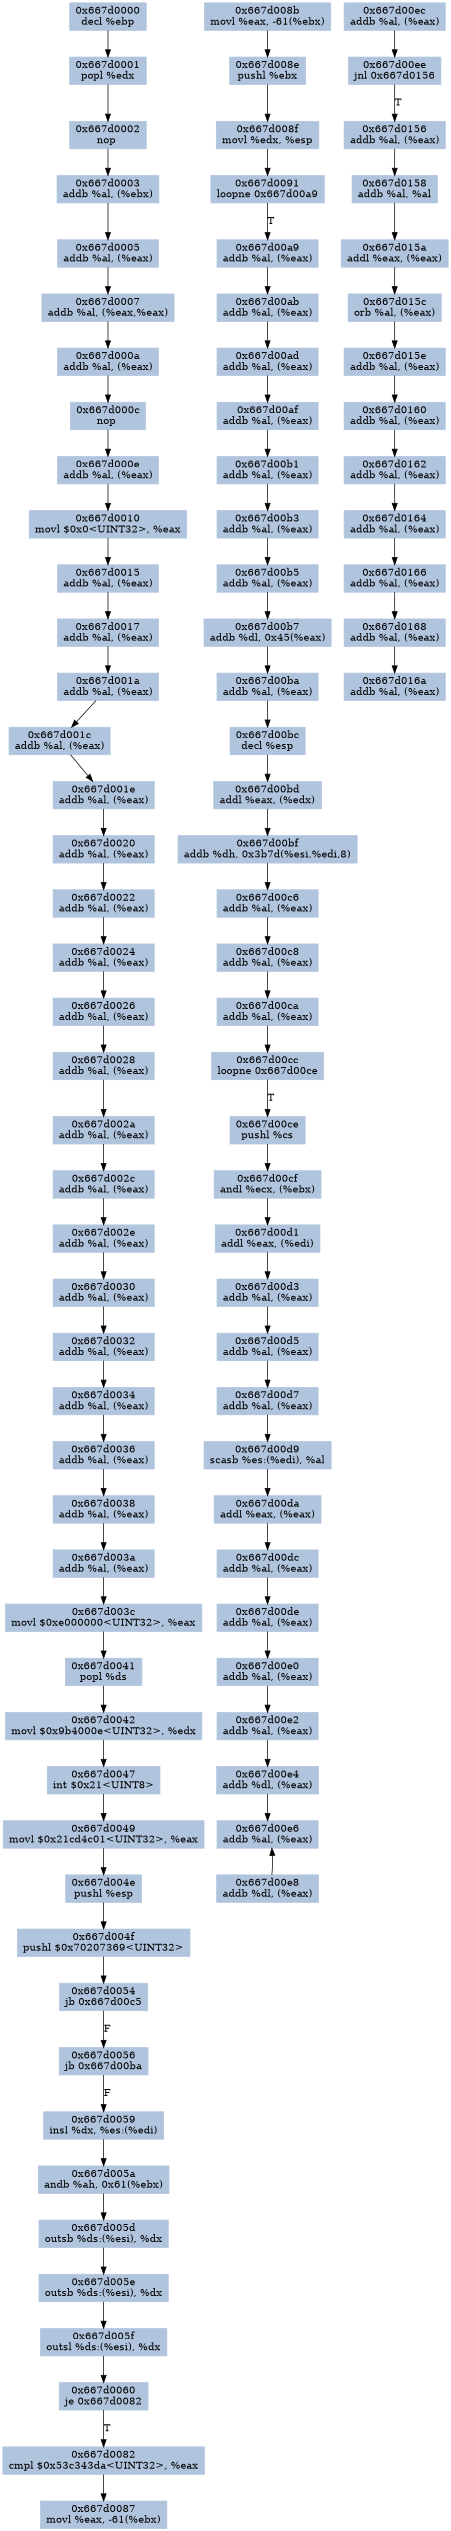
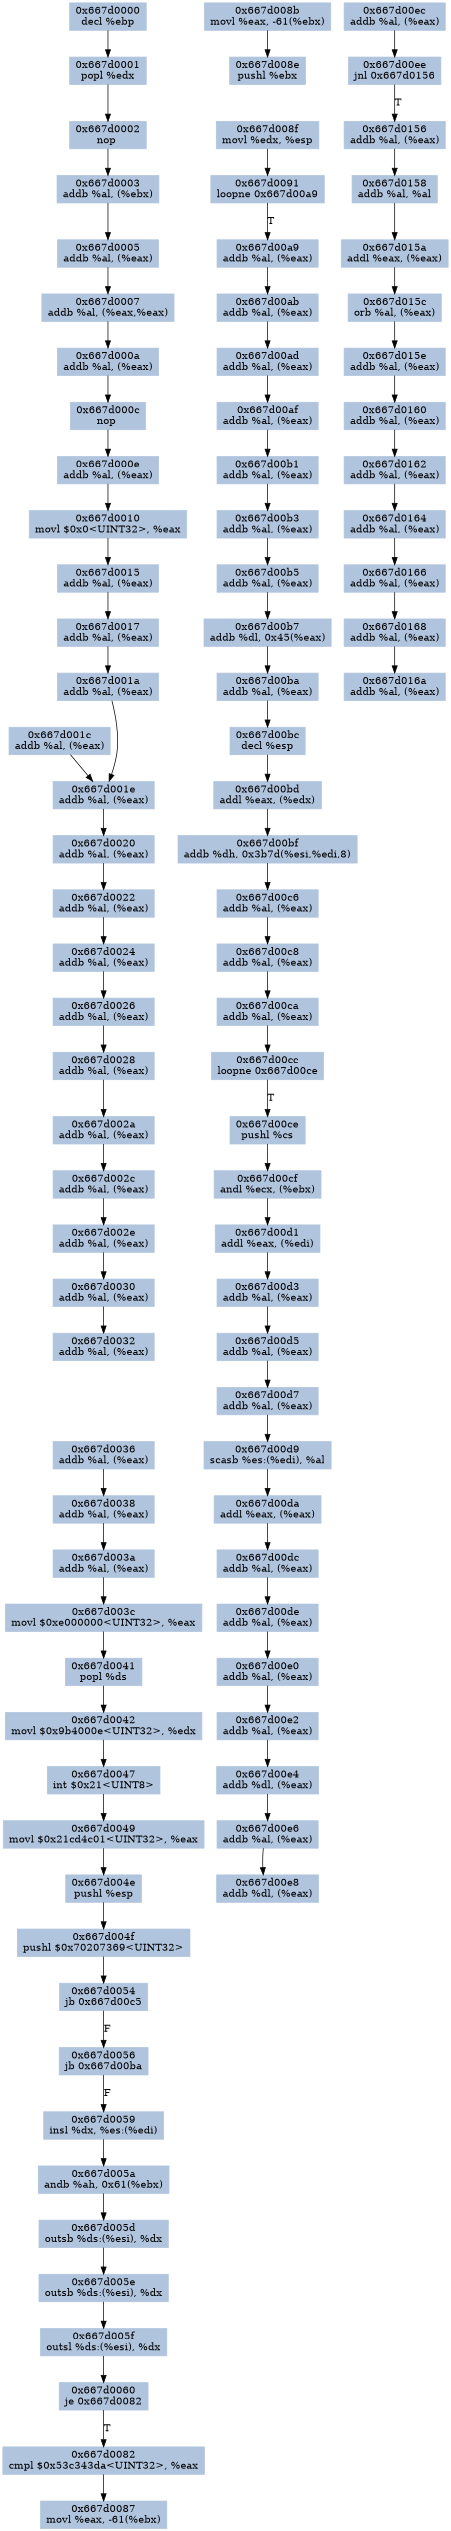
(268, 99) -> none
(86, 711) -> (118, 738)
(104, 1401) -> none
(272, 1865) -> (263, 1858)
